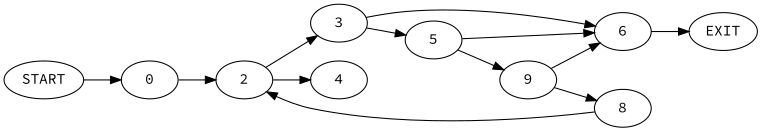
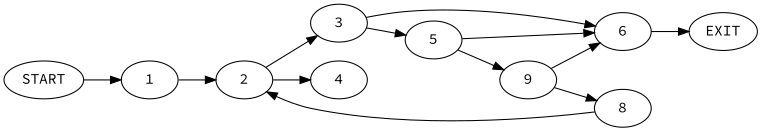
(150, 80) -> (150, 80)
